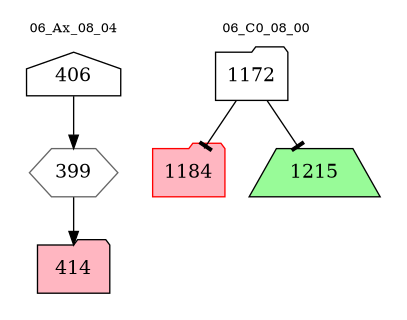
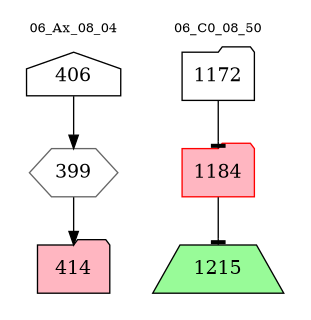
(266, 29) -> (218, 29)
(281, 122) -> (218, 218)
